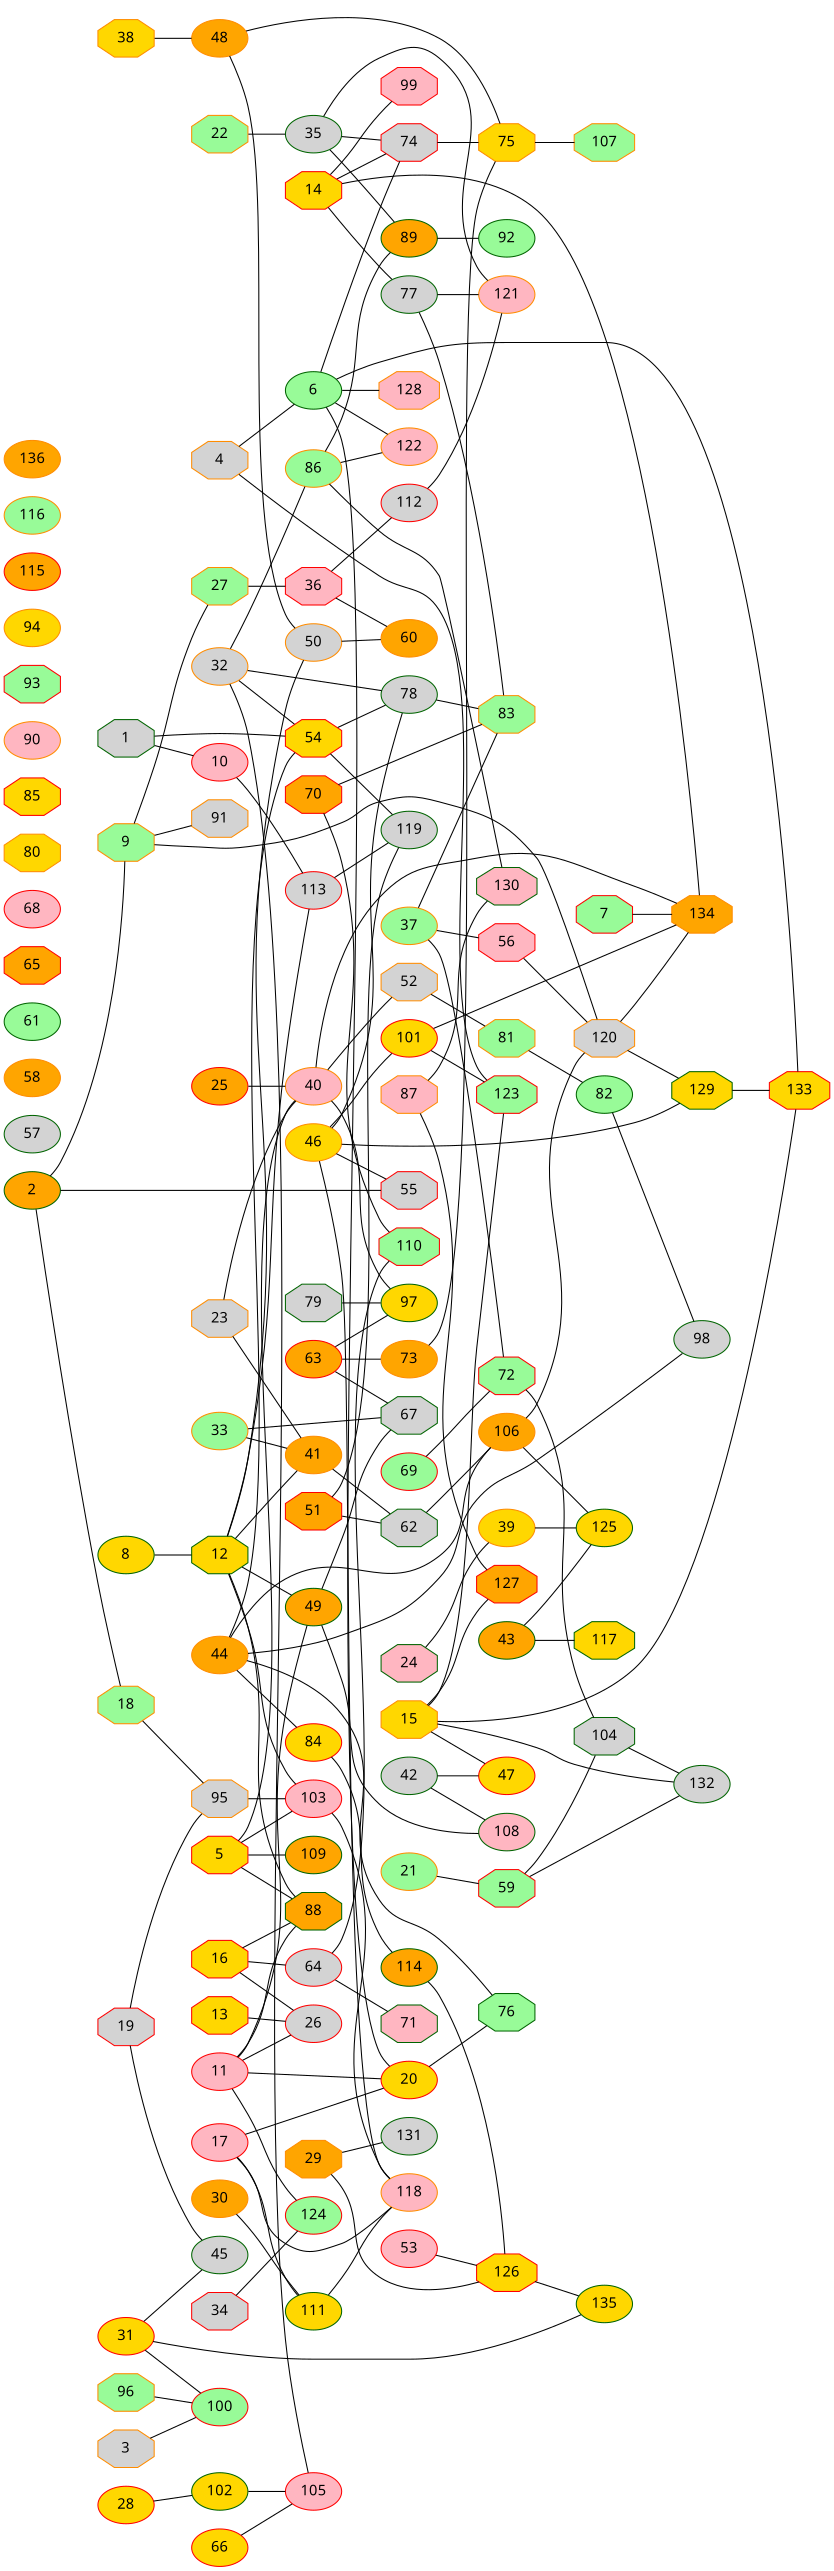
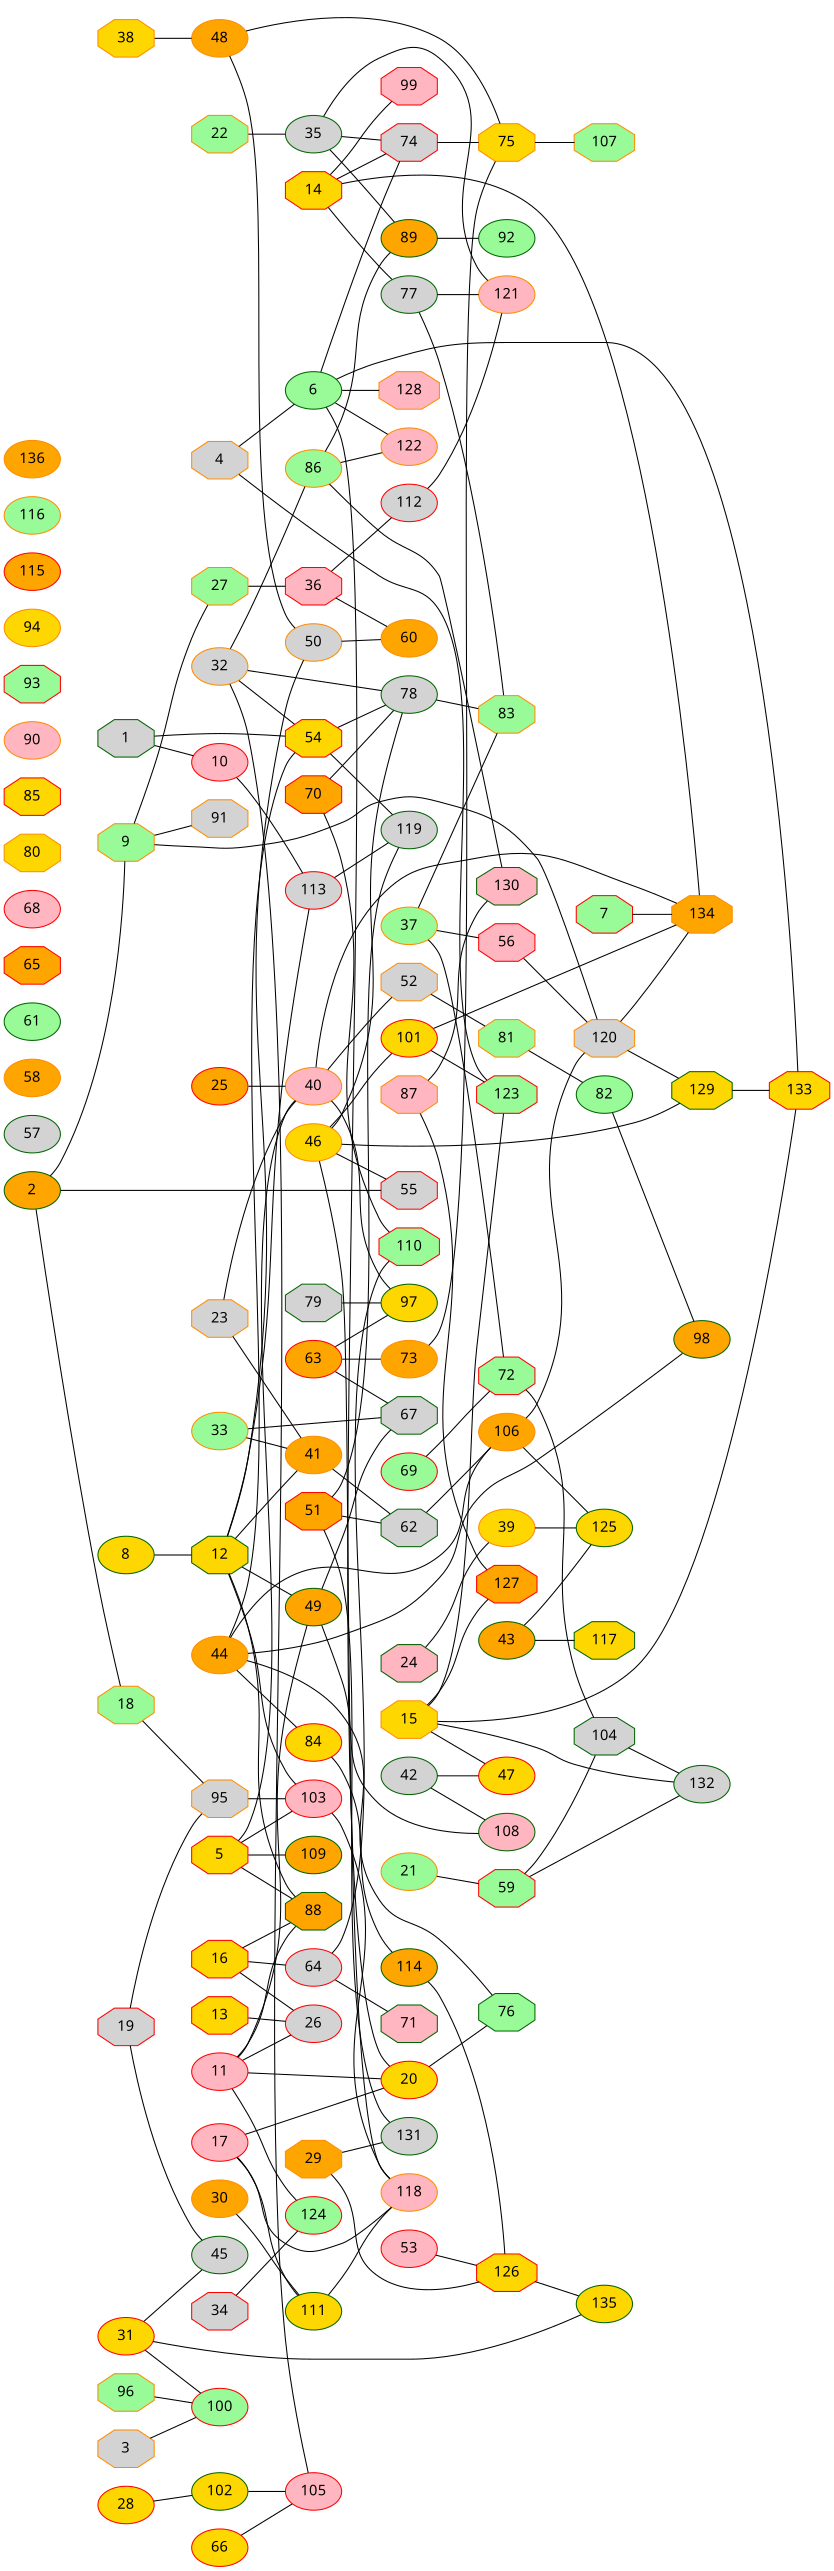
(410, 754) -> (364, 743)
(702, 1339) -> (702, 1339)
none -> (352, 1828)
